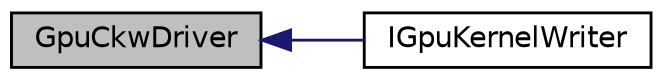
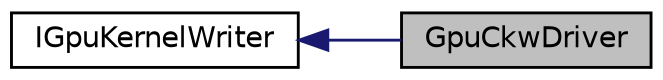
(327, 40) -> (365, 40)
